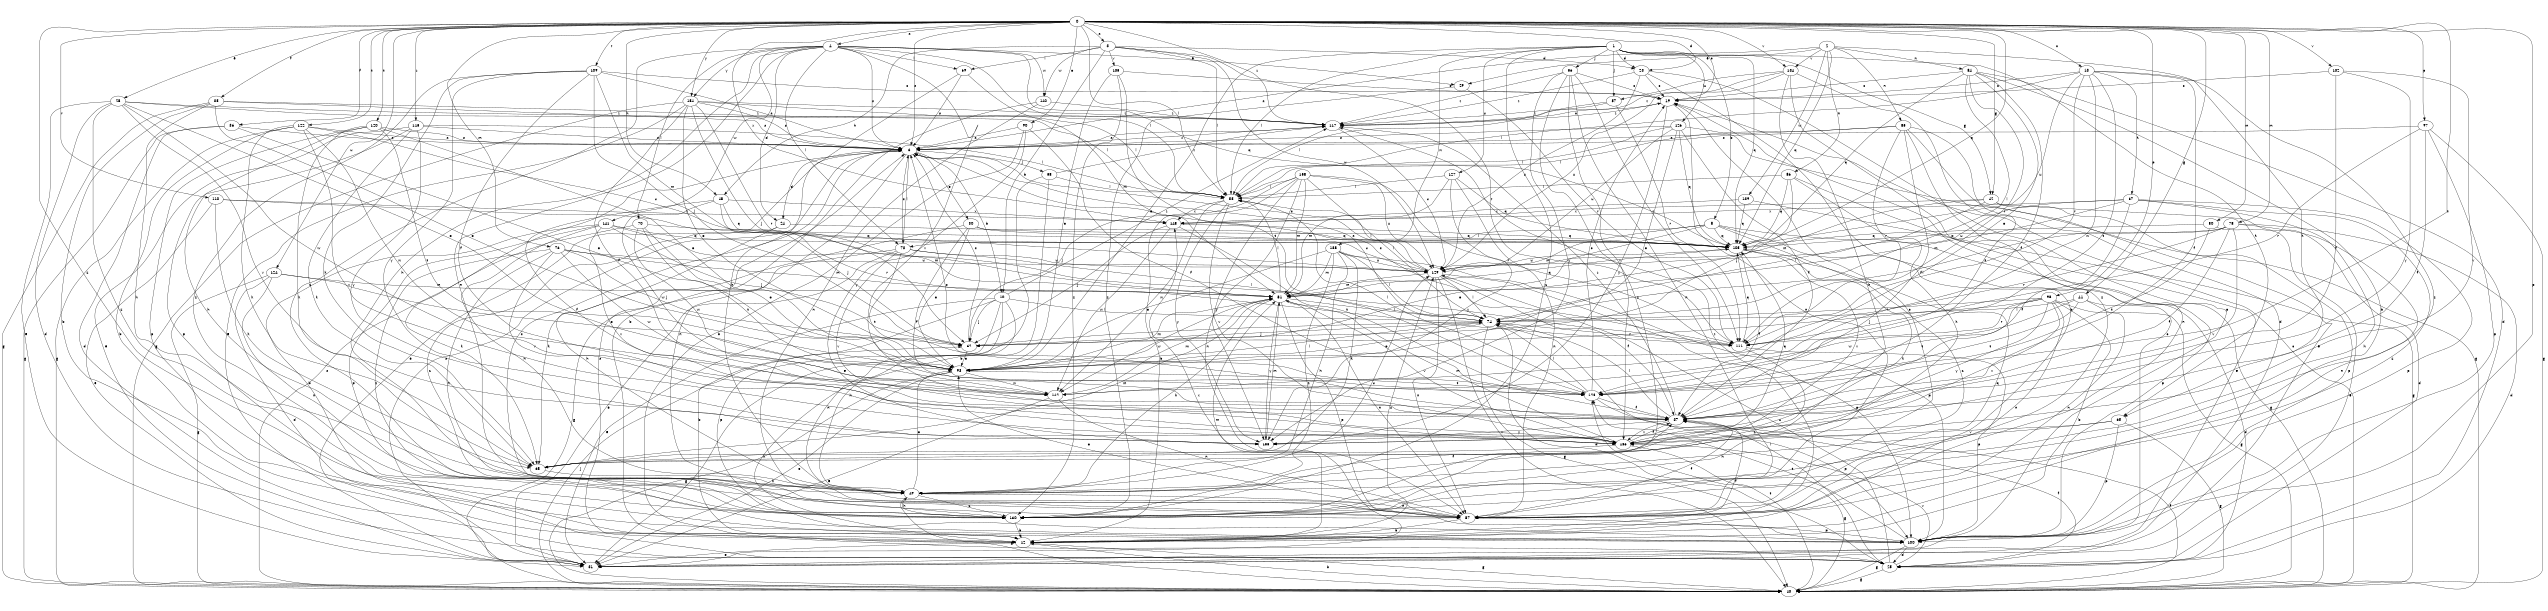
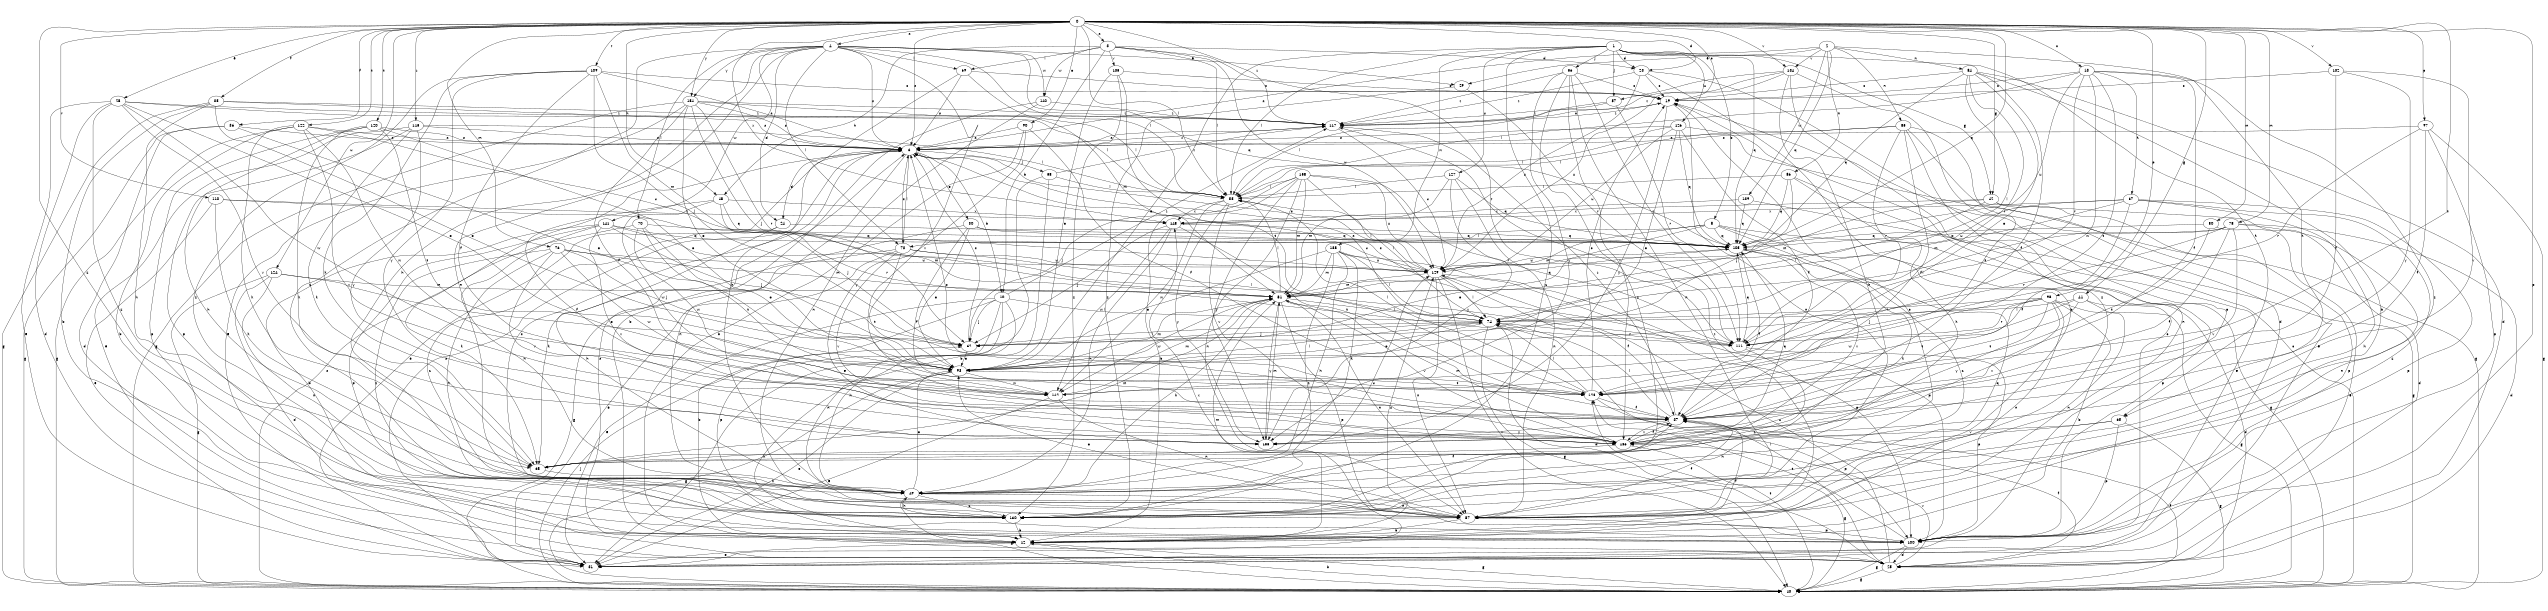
none -> (1211, 88)
none -> (1086, 411)
